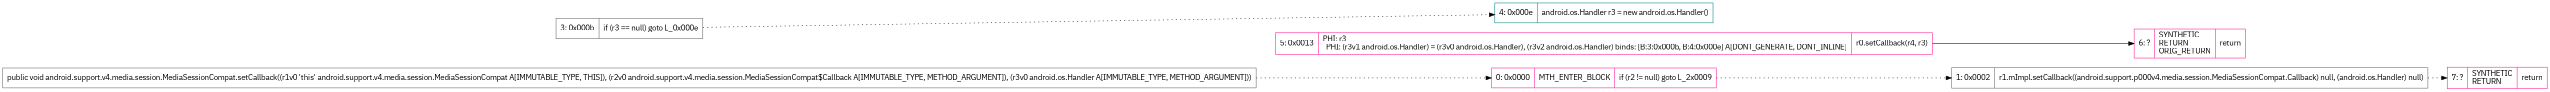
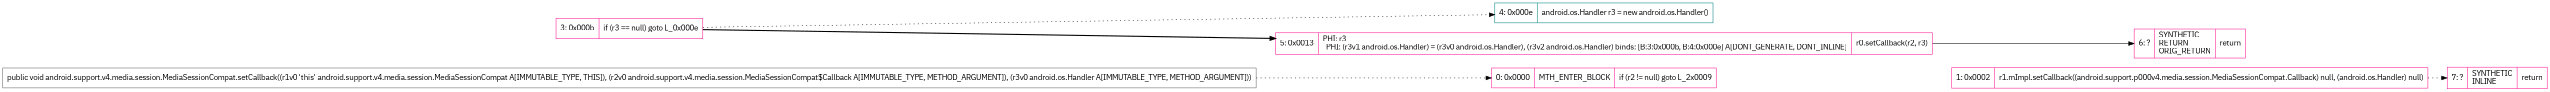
(629, 28) -> (629, 28)
none -> (986, 34)
(1892, 43) -> (1892, 43)
(1831, 78) -> none
(2190, 78) -> (2190, 78)
(2487, 82) -> (2484, 82)
